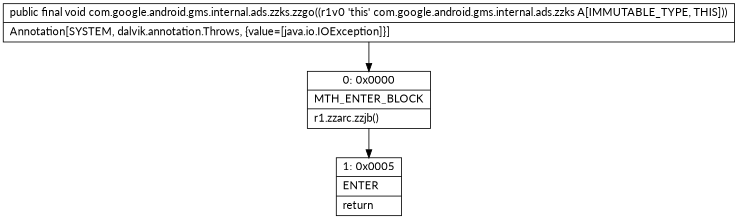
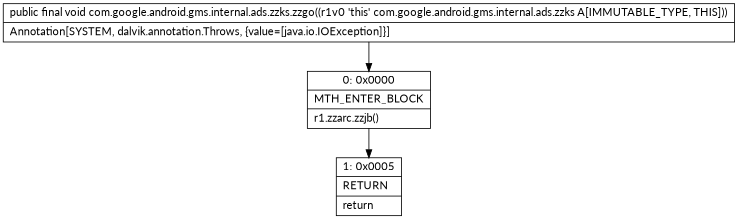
(361, 186) -> (366, 186)
